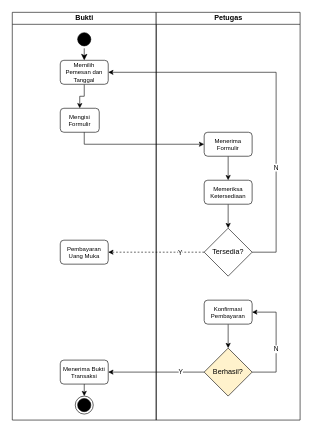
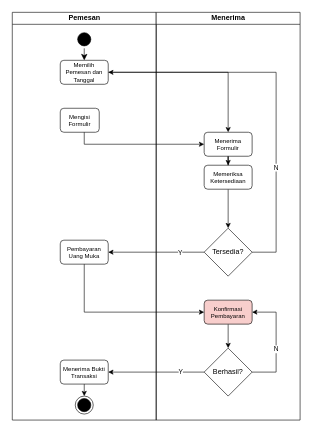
(85, 18) -> (85, 18)
(229, 18) -> (229, 18)
(80, 98) -> (228, 126)
(228, 192) -> (228, 177)
(158, 252) -> (158, 252)
none -> (84, 311)
(228, 312) -> (228, 312)
(228, 372) -> (228, 372)
